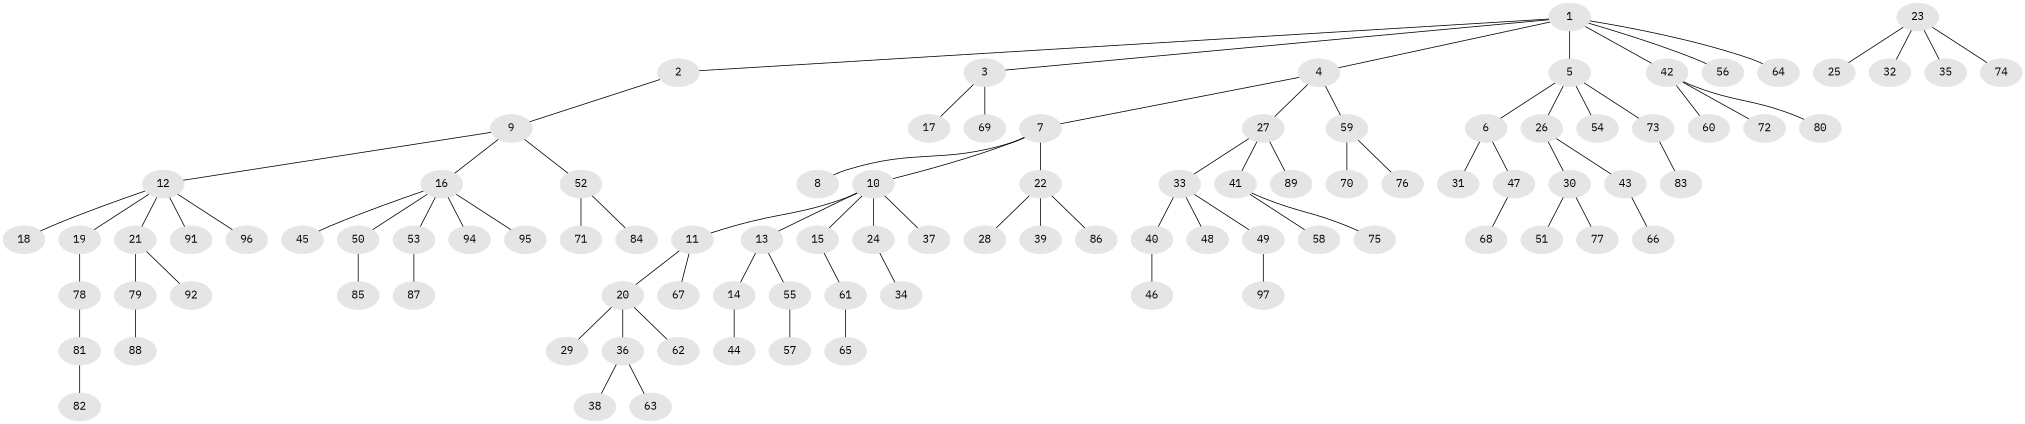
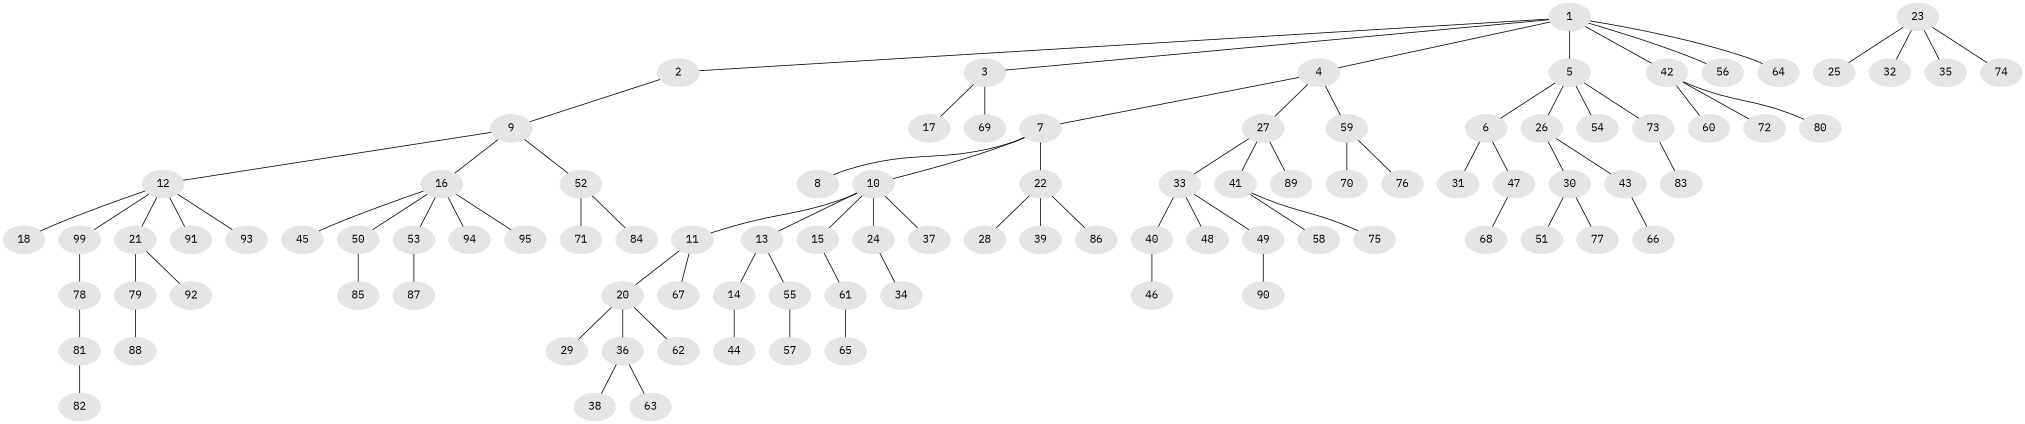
(80, 240) -> (80, 240)
(247, 240) -> (247, 240)
(1263, 296) -> (1263, 296)
